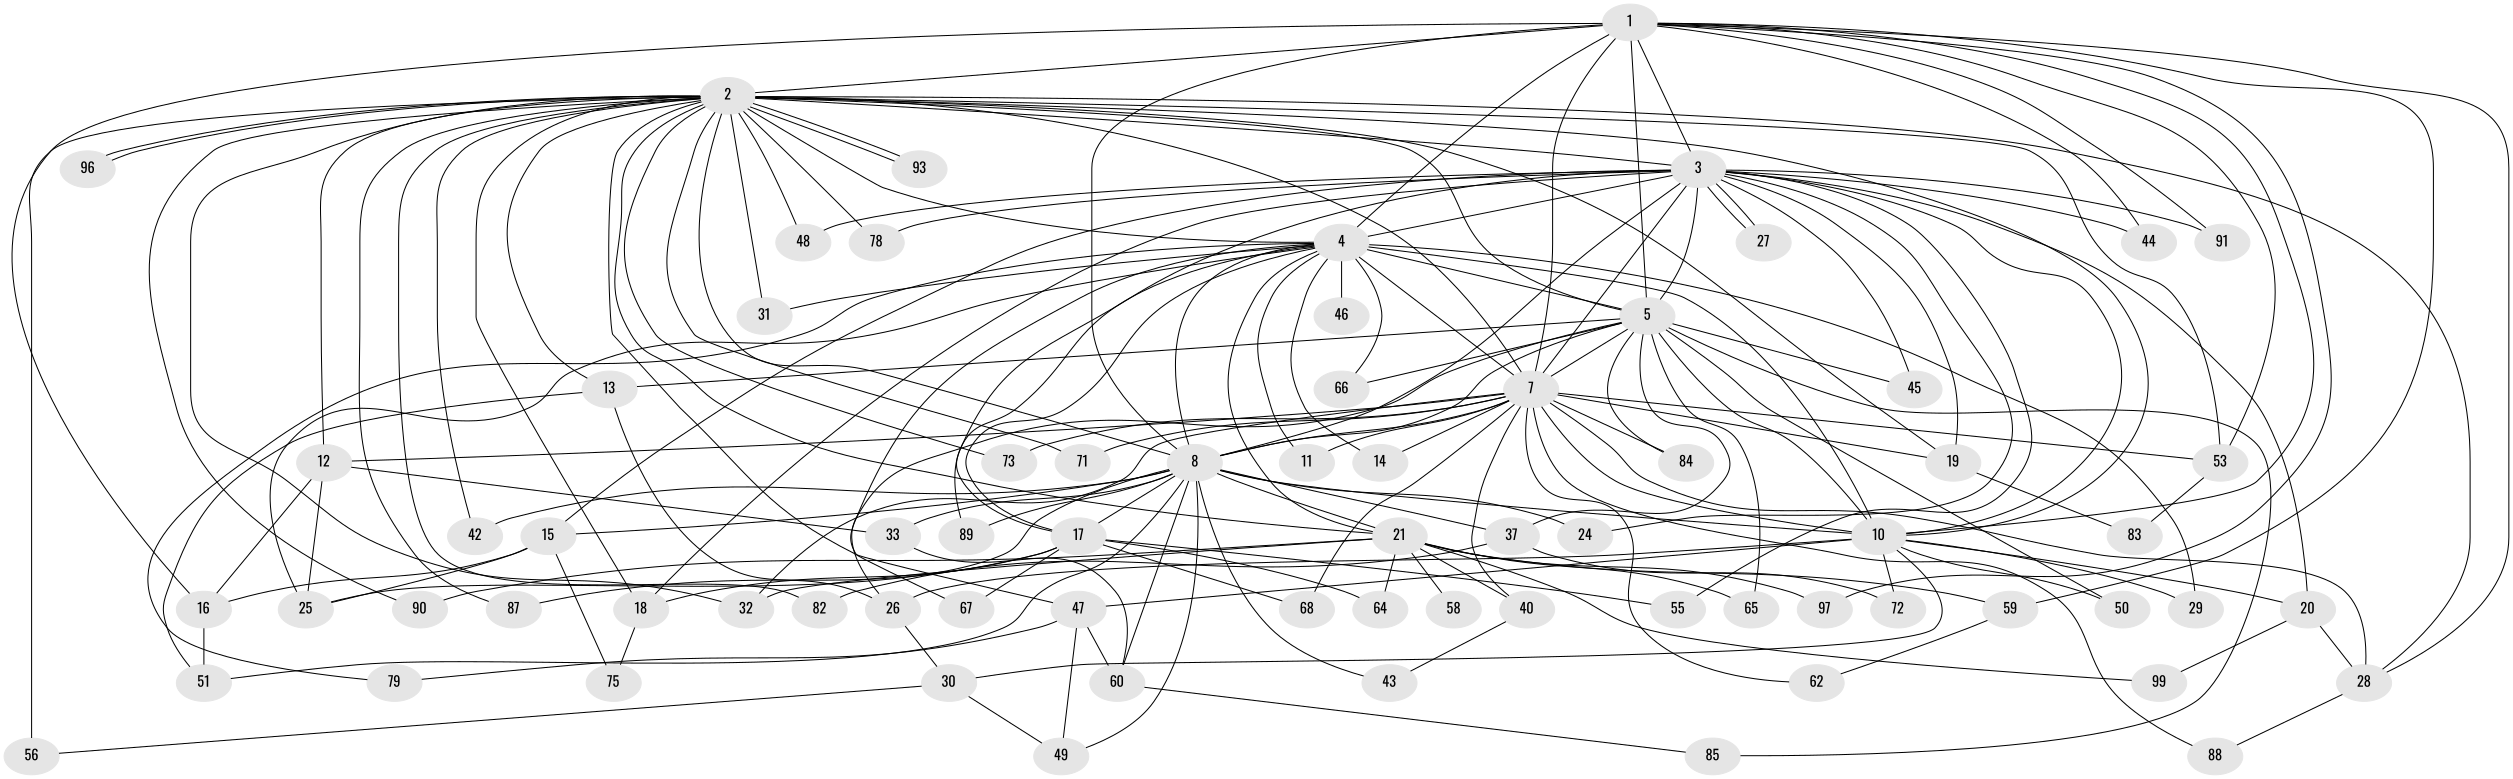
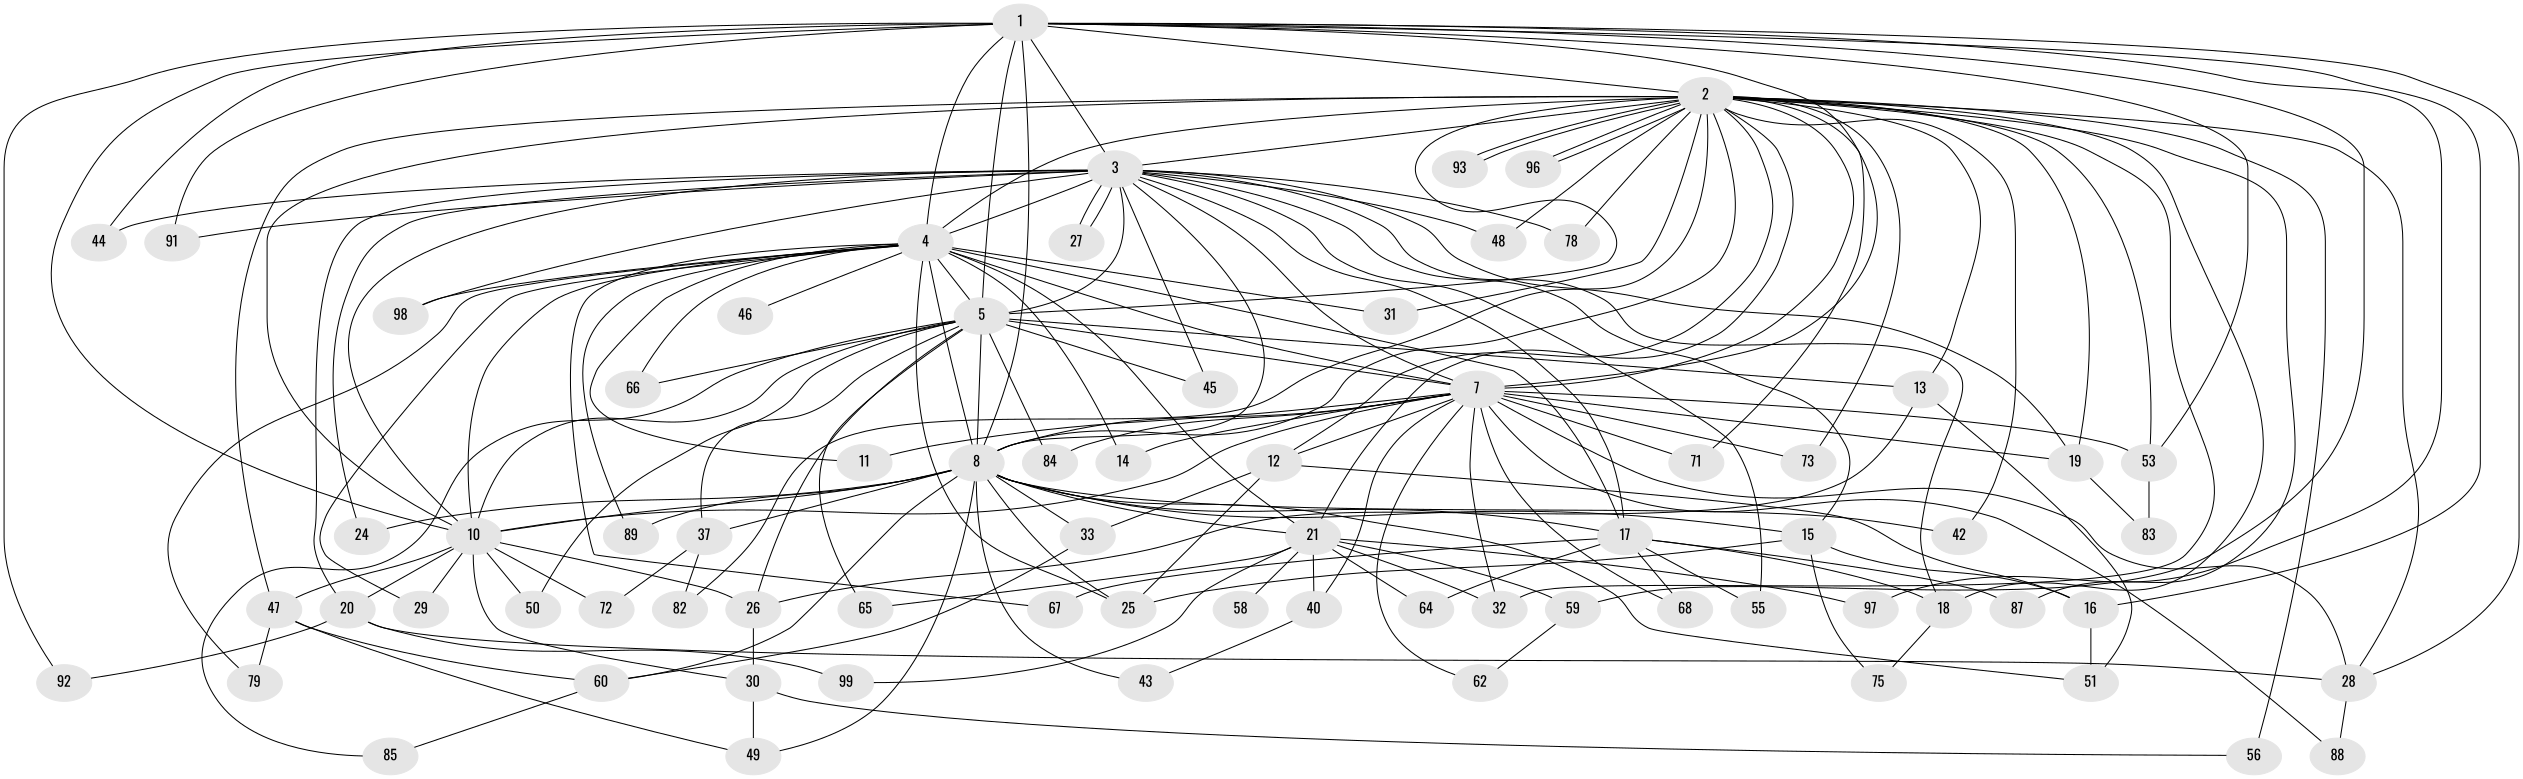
none -> (401, 316)
(420, 610) -> none
none -> (64, 683)
